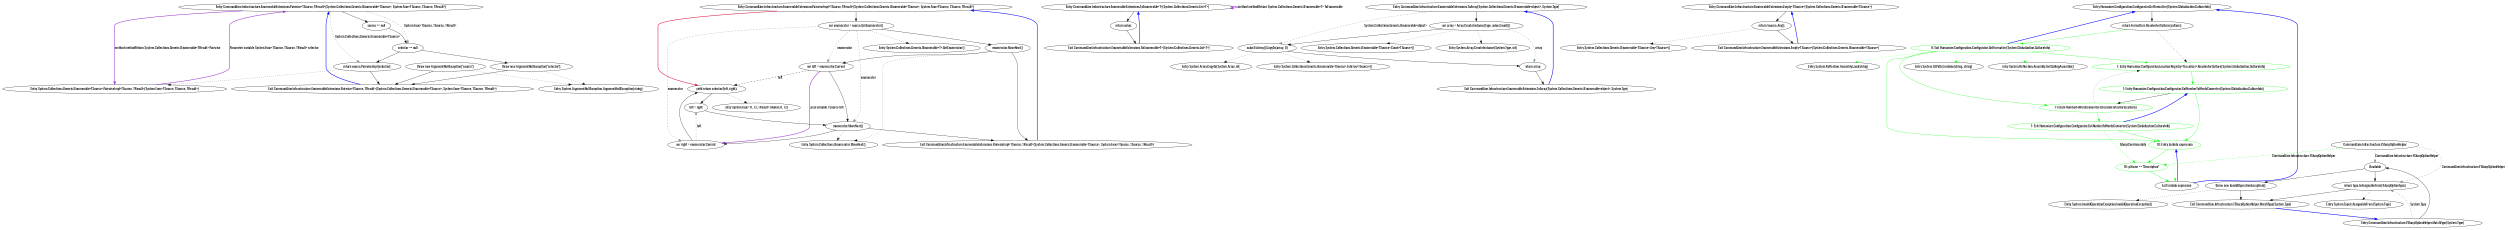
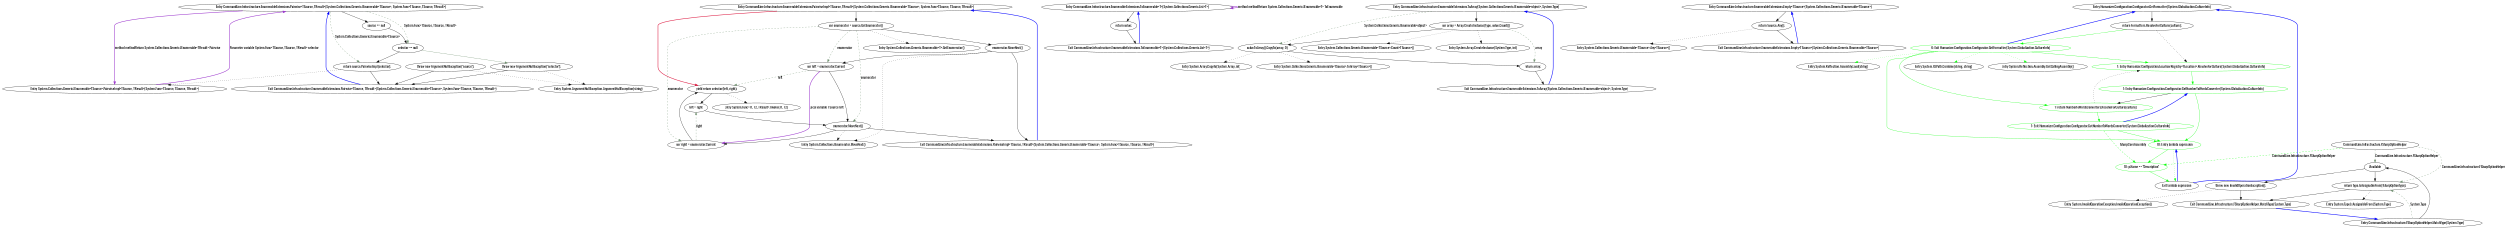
(463, 56) -> (463, 56)
(773, 78) -> (773, 78)
(699, 126) -> (699, 126)
